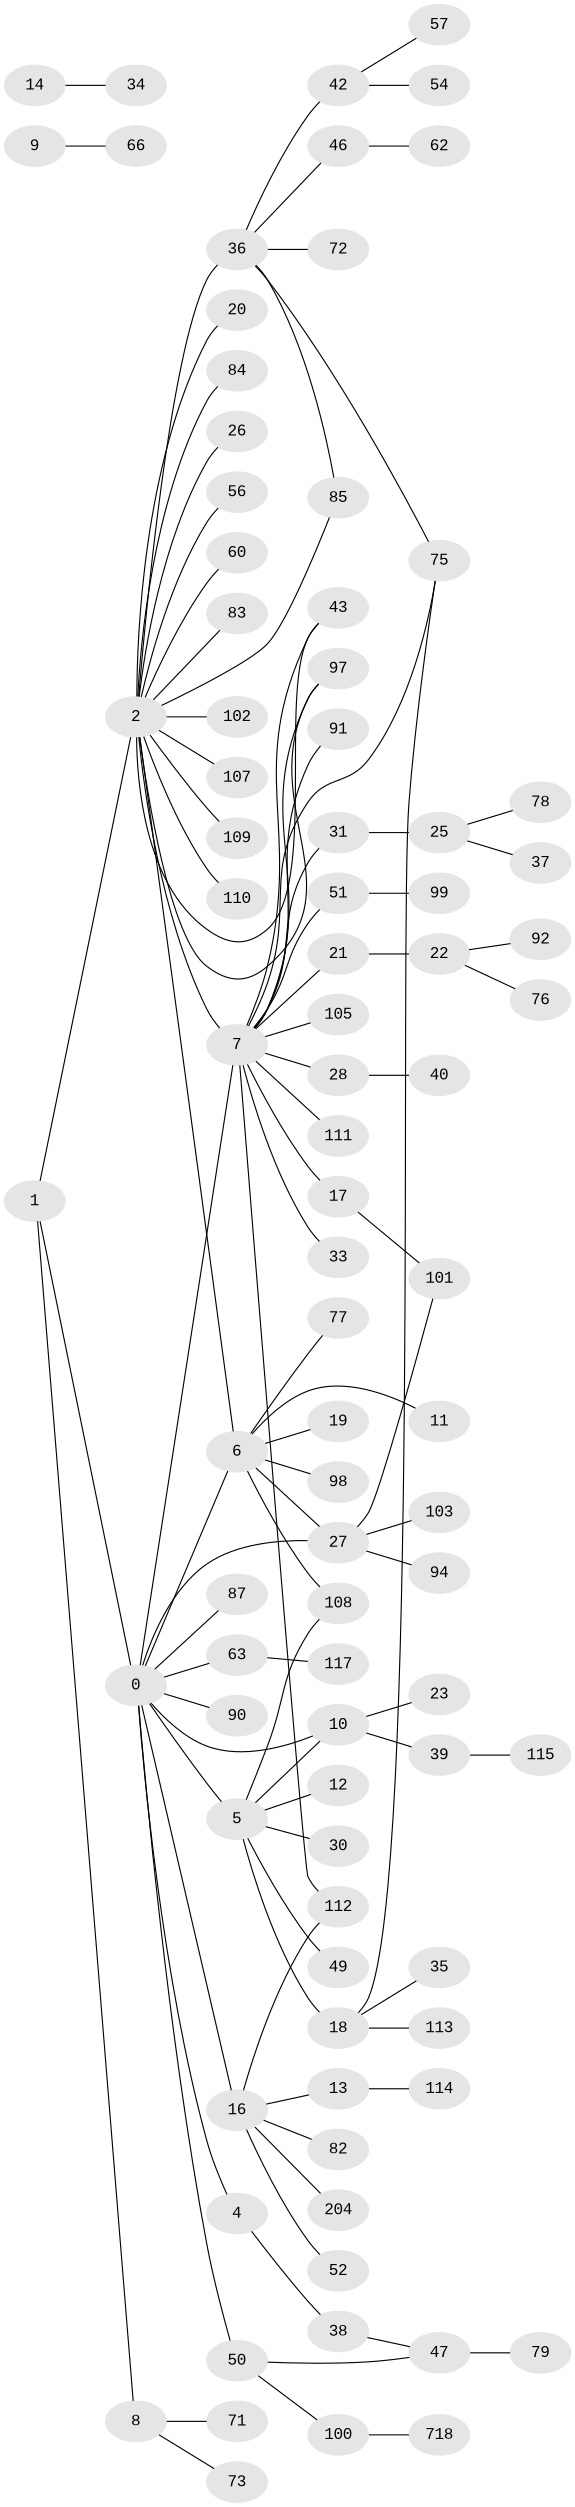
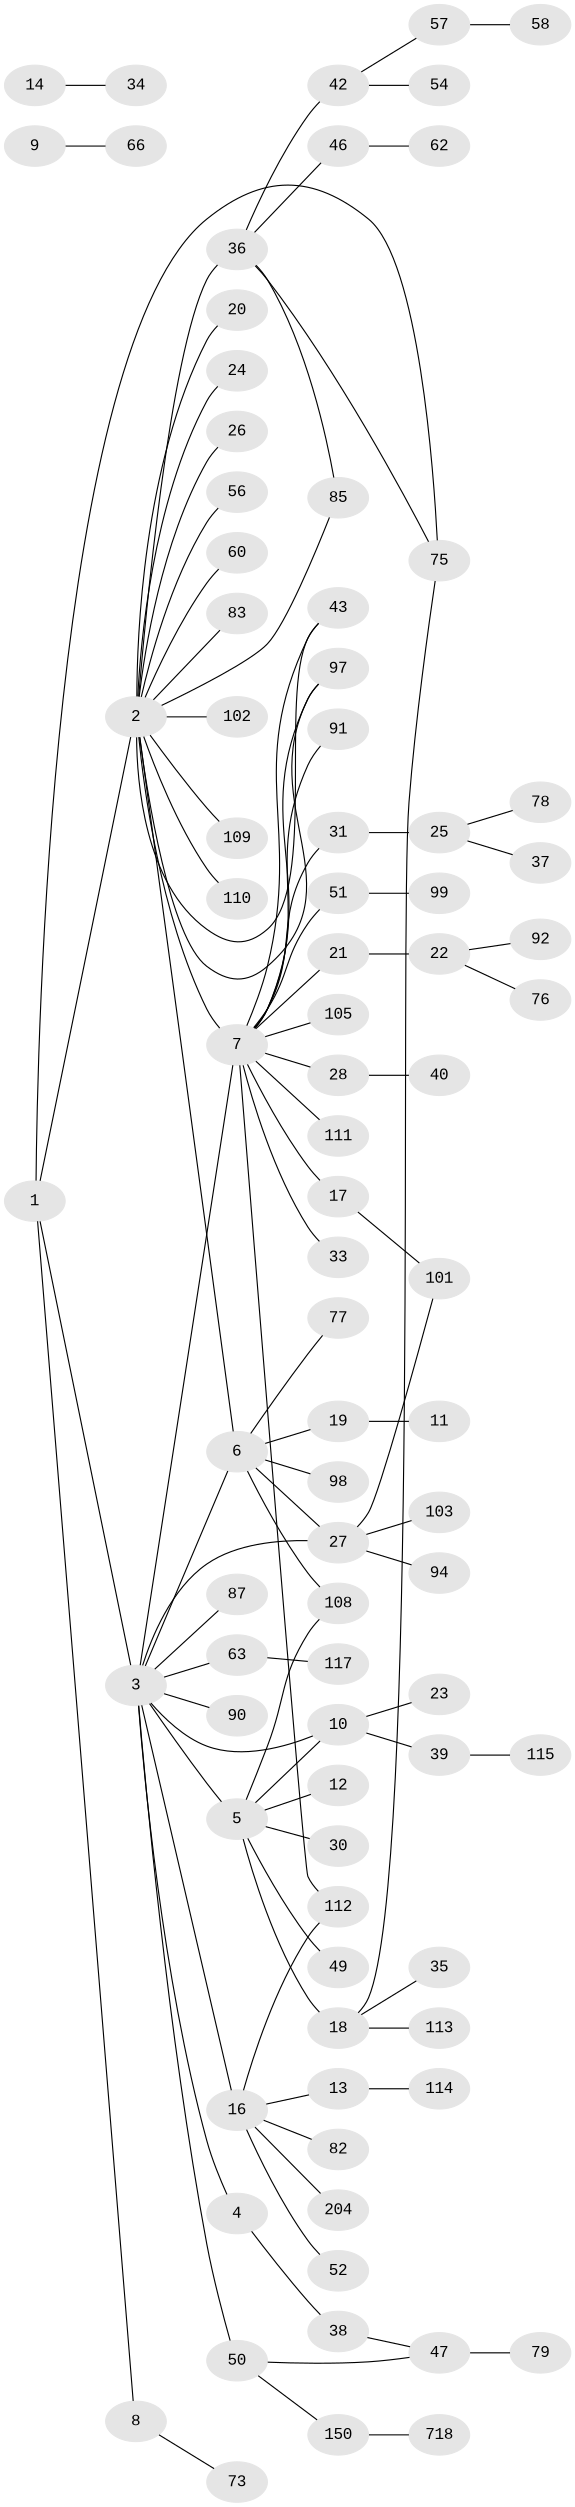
none -> (540, 25)
(338, 249) -> none
(237, 371) -> (237, 371)
(237, 778) -> none
(319, 790) -> (108, 434)
(328, 1387) -> (389, 1421)
(136, 1685) -> (136, 1685)
(237, 2421) -> none
(338, 2435) -> (338, 2435)
